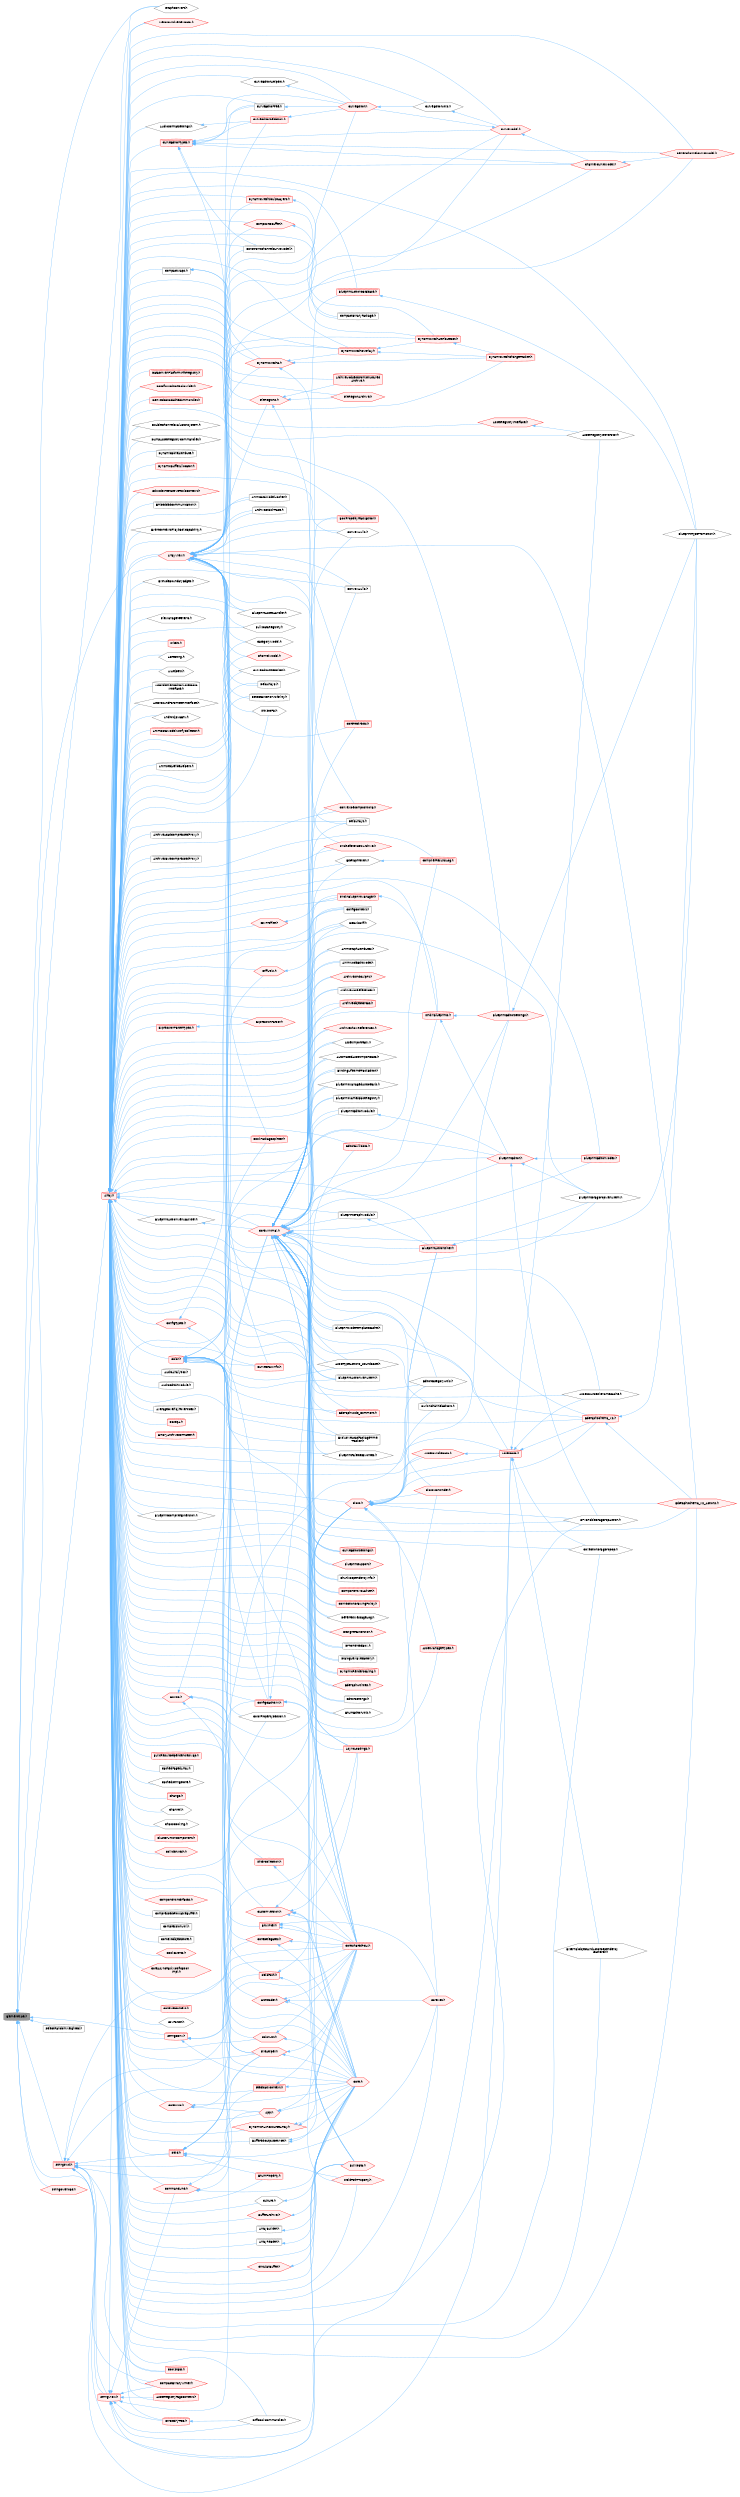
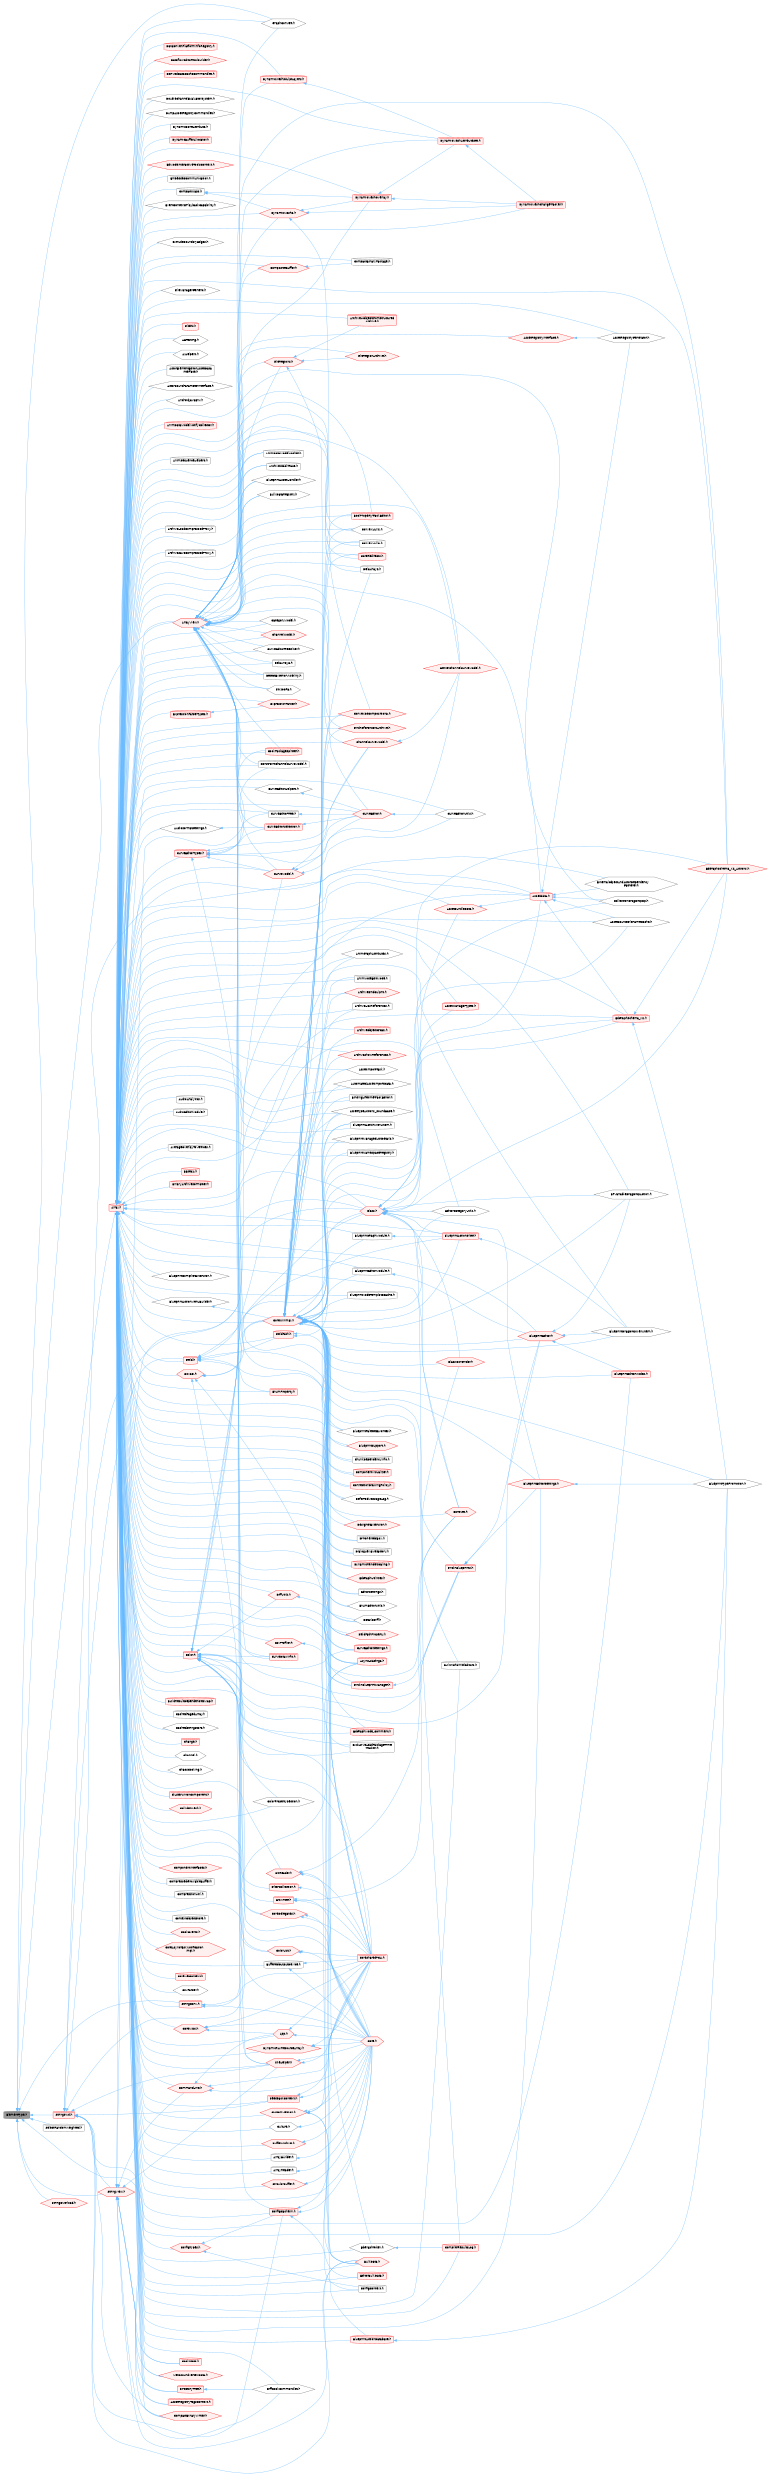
(477, 119) -> (372, 837)
none -> (241, 338)
(109, 2397) -> (116, 2192)
